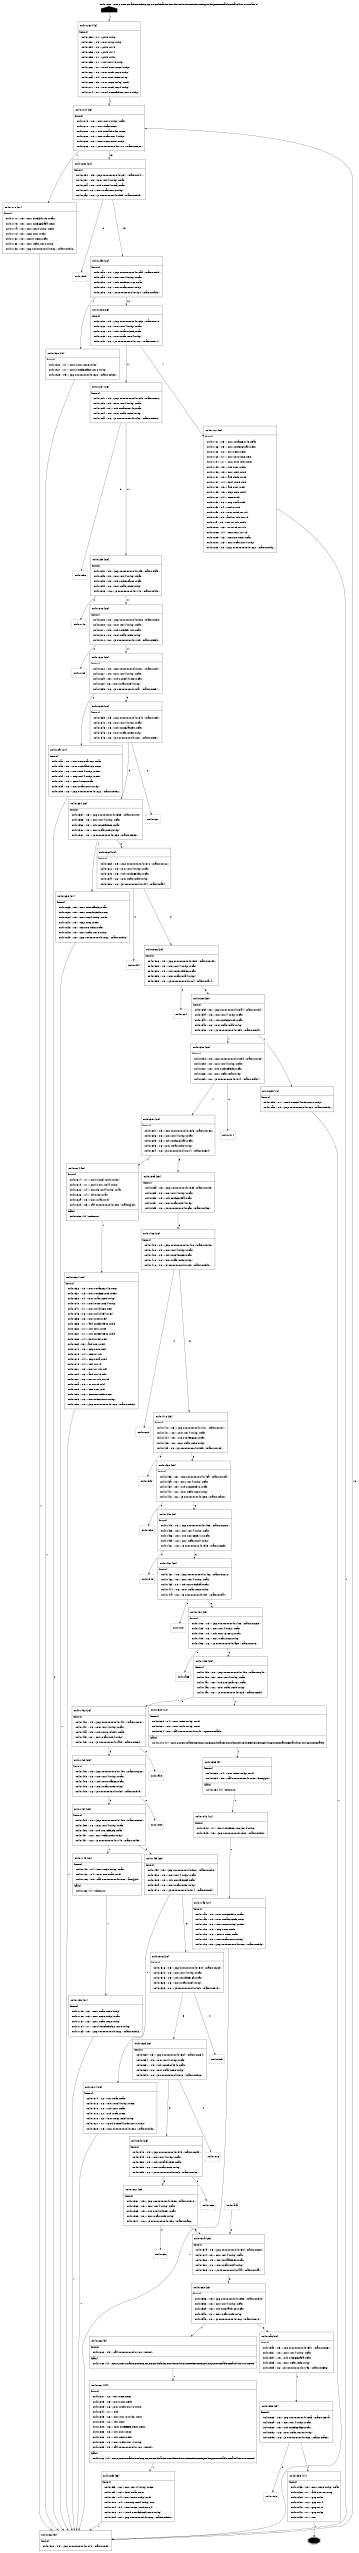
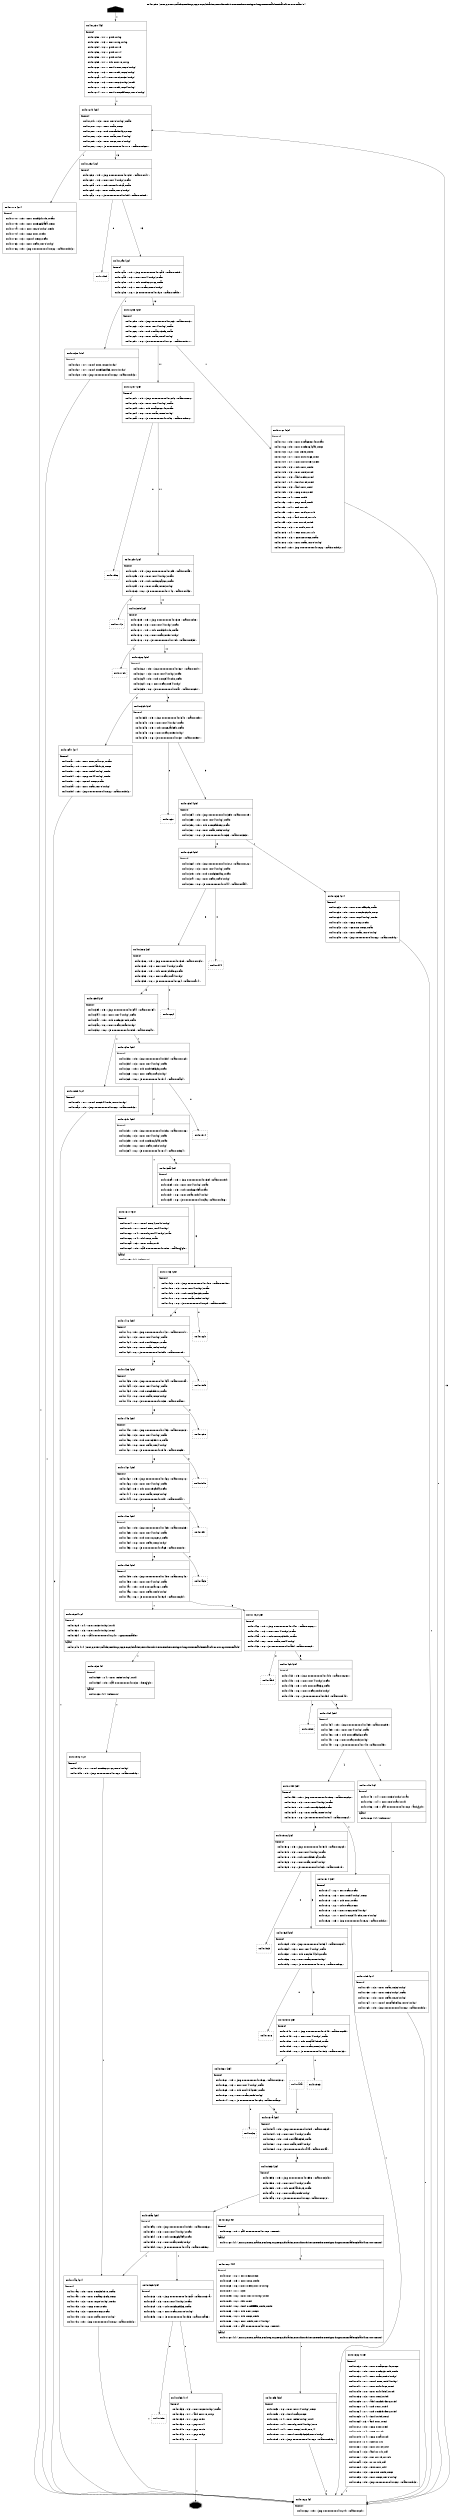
(102, 1246) -> (153, 1290)
none -> (136, 2263)
